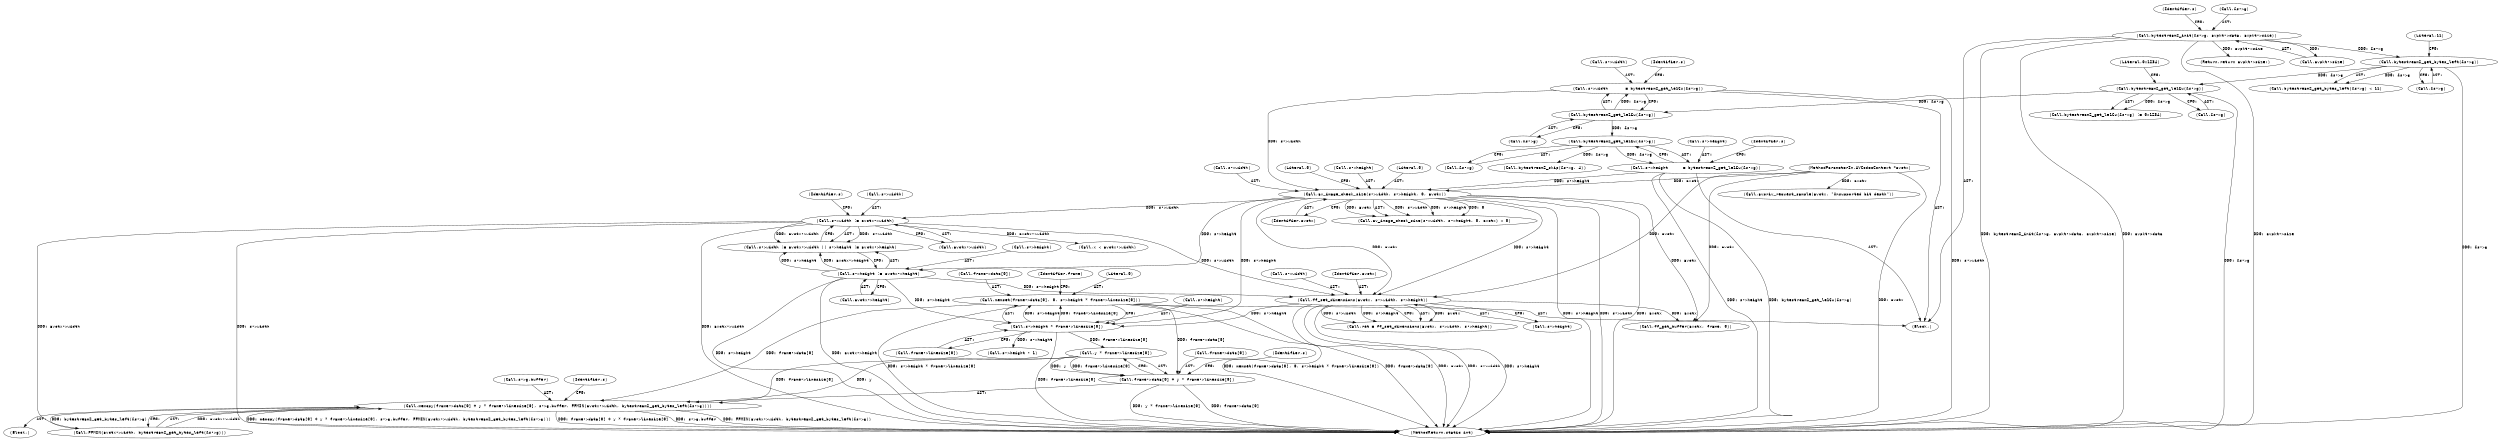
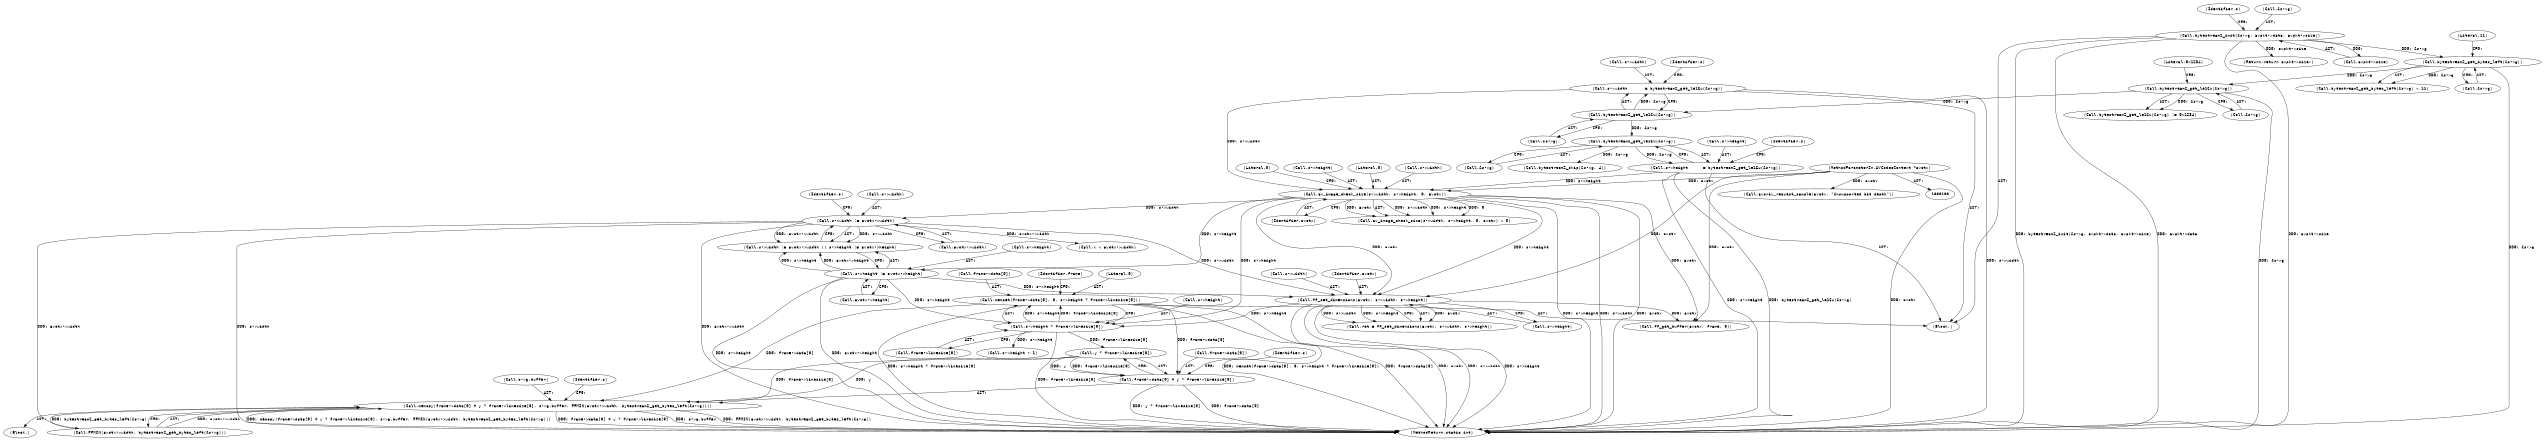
none -> (1940, 194)
